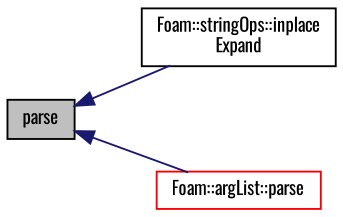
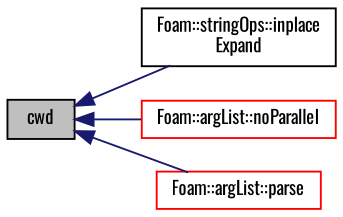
(41, 119) -> (41, 119)
none -> (239, 119)
